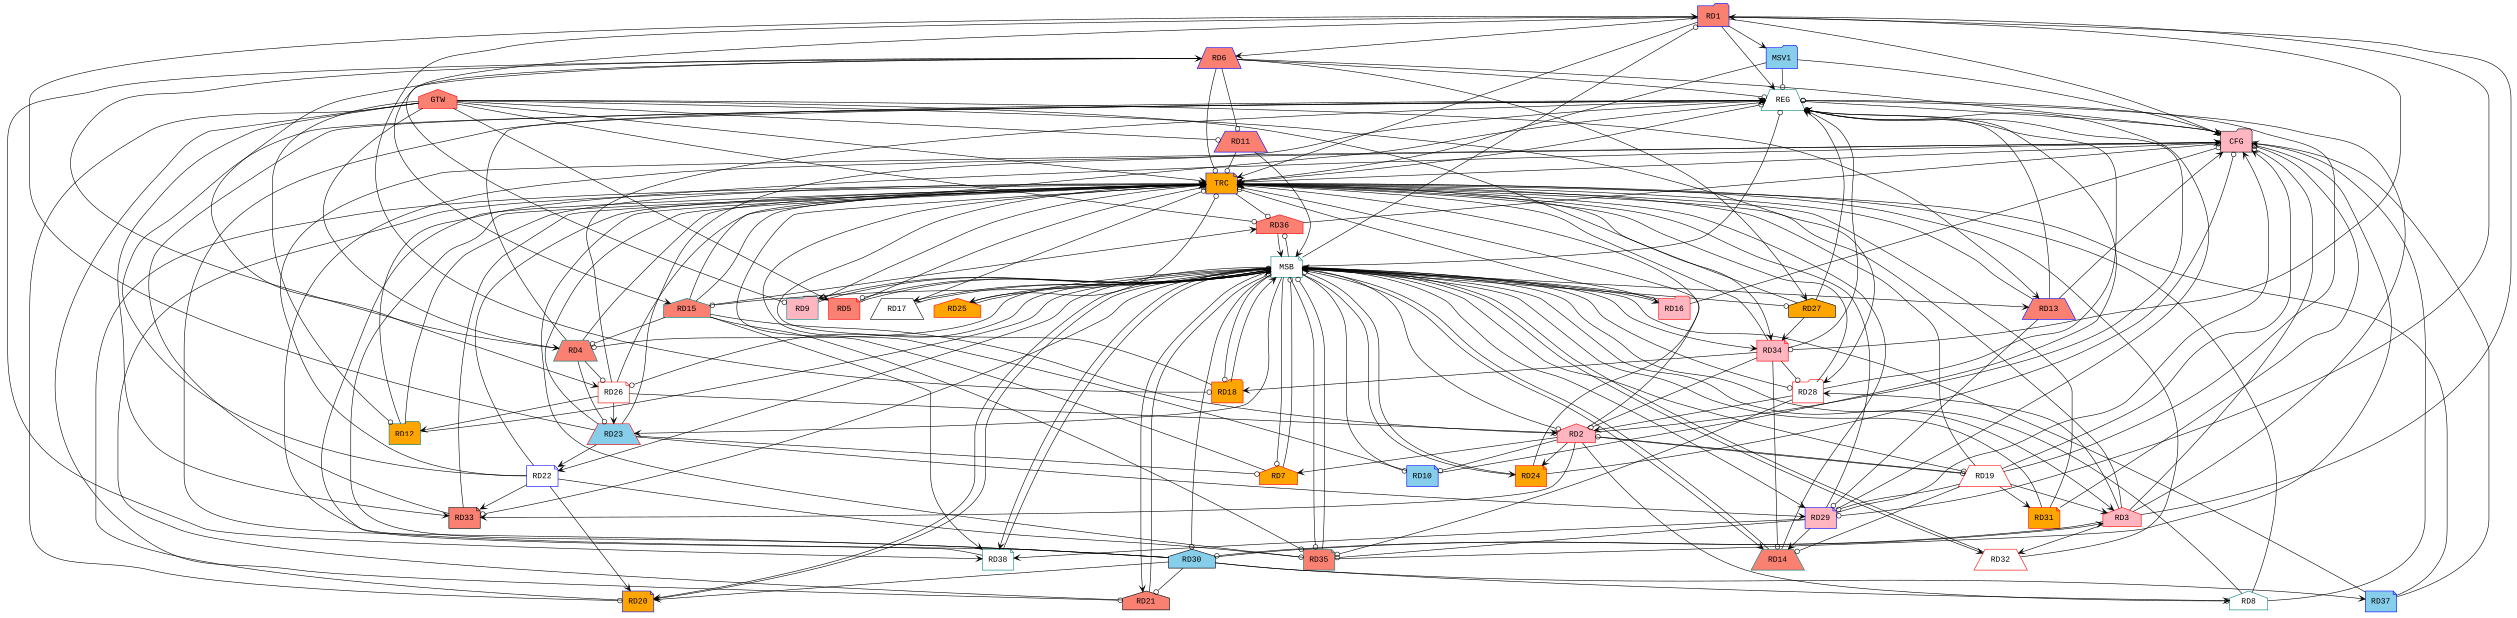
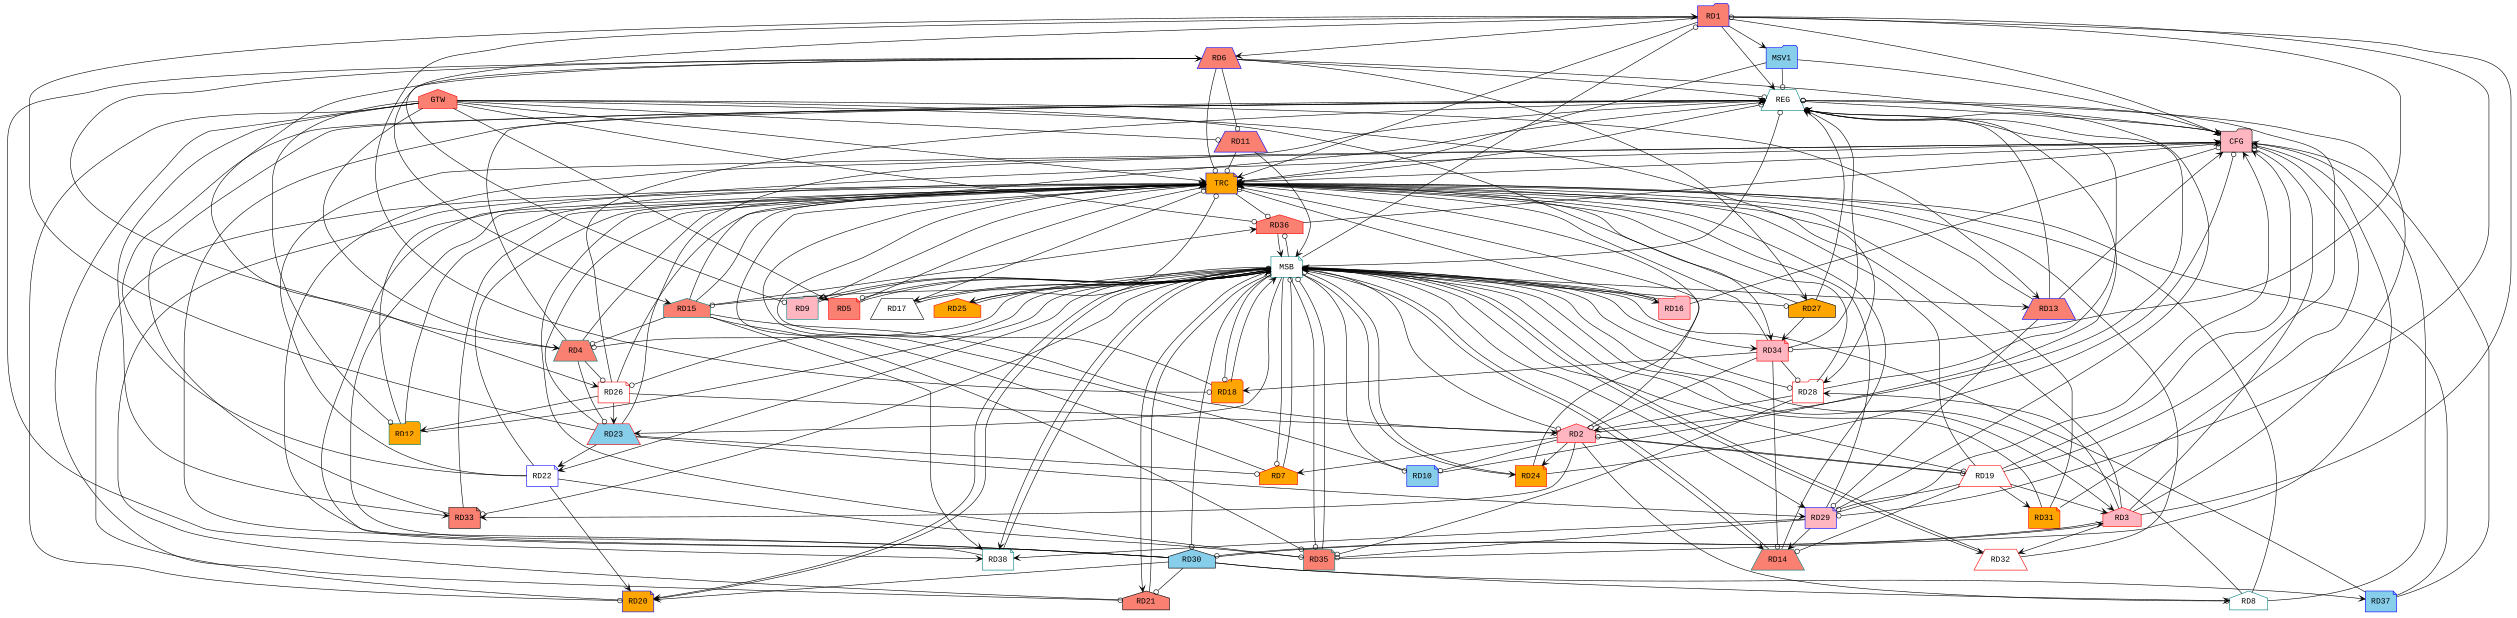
(2457, 55) -> (2457, 55)
(506, 496) -> none
